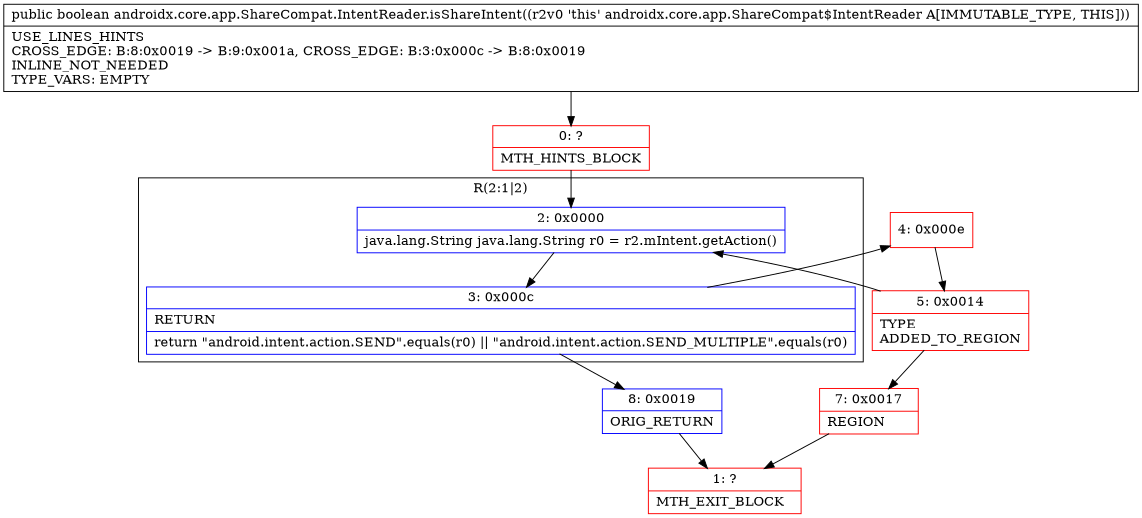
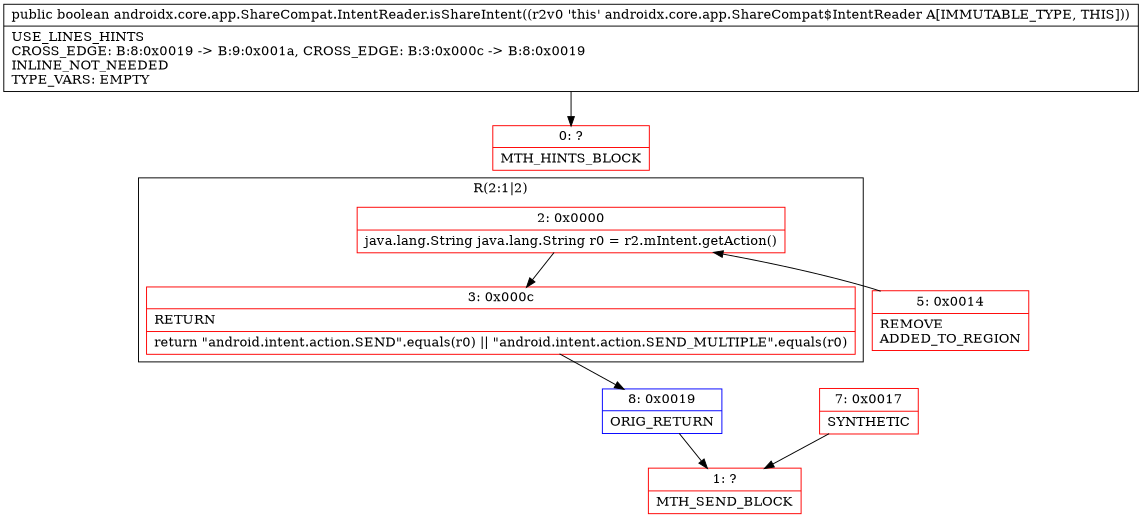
(571, 184) -> none
(571, 230) -> (571, 230)
(932, 230) -> none
(501, 321) -> (501, 321)
(898, 324) -> (912, 324)
(910, 366) -> none
(856, 422) -> (869, 422)
(720, 502) -> (725, 502)
